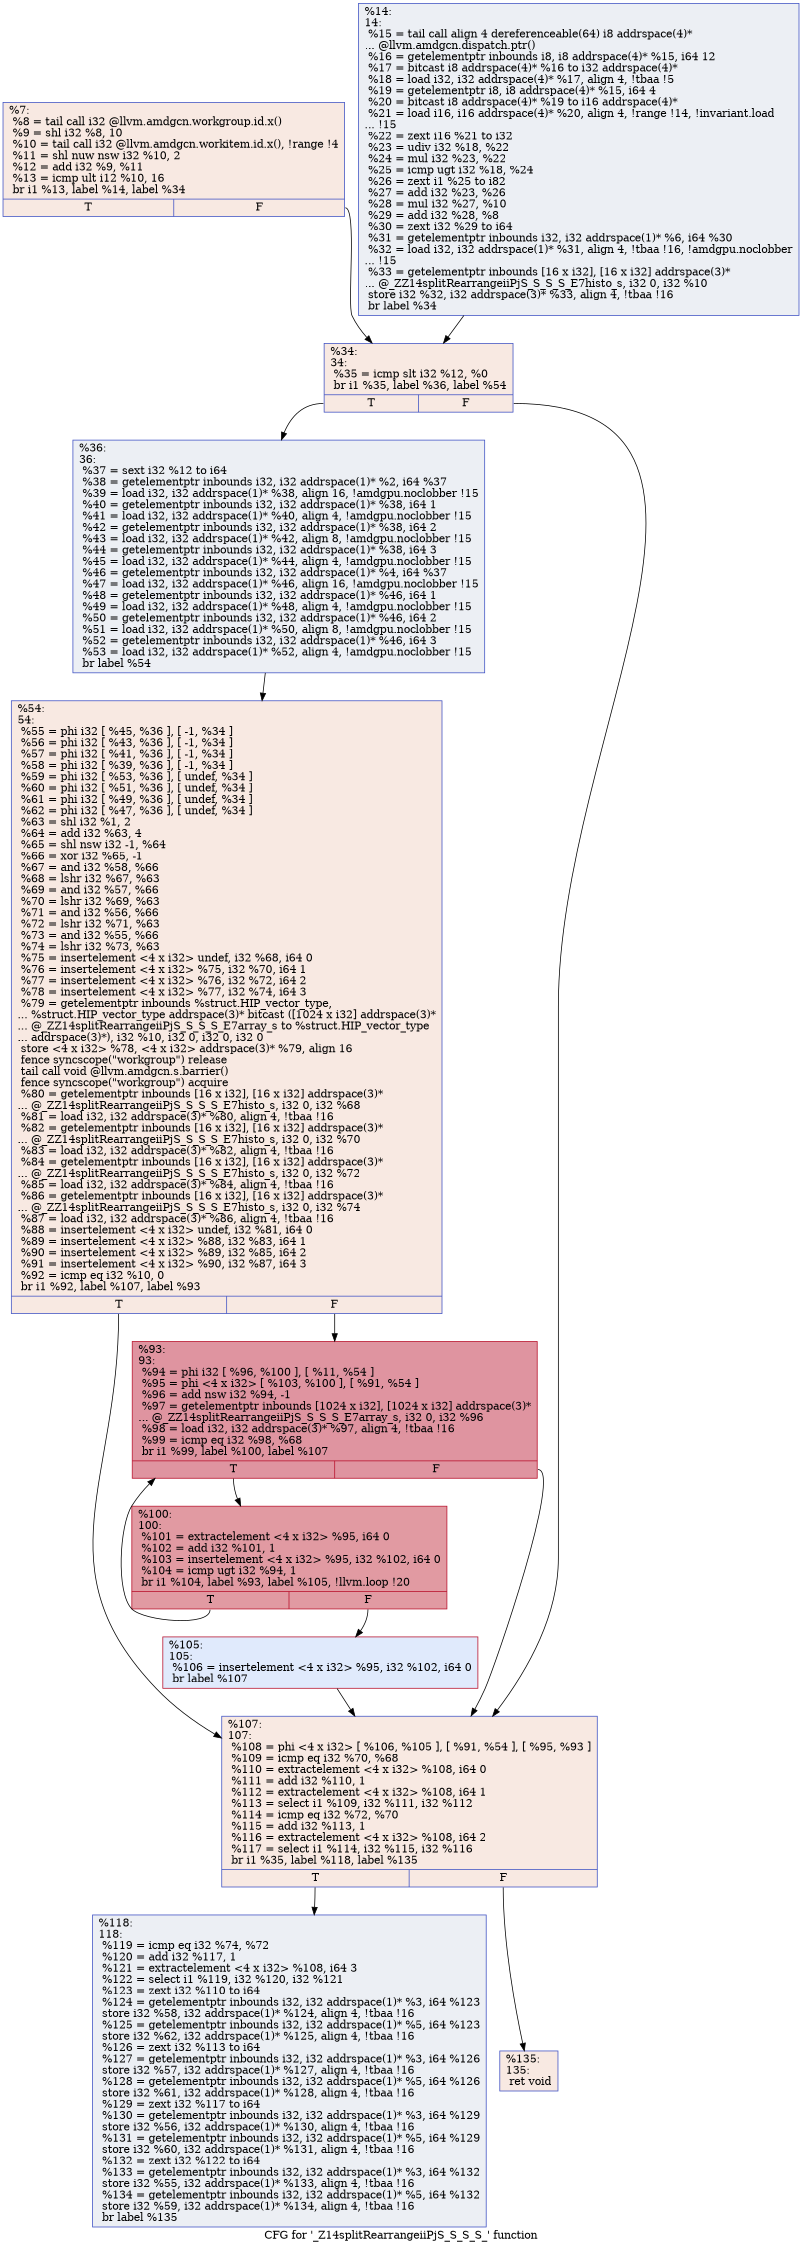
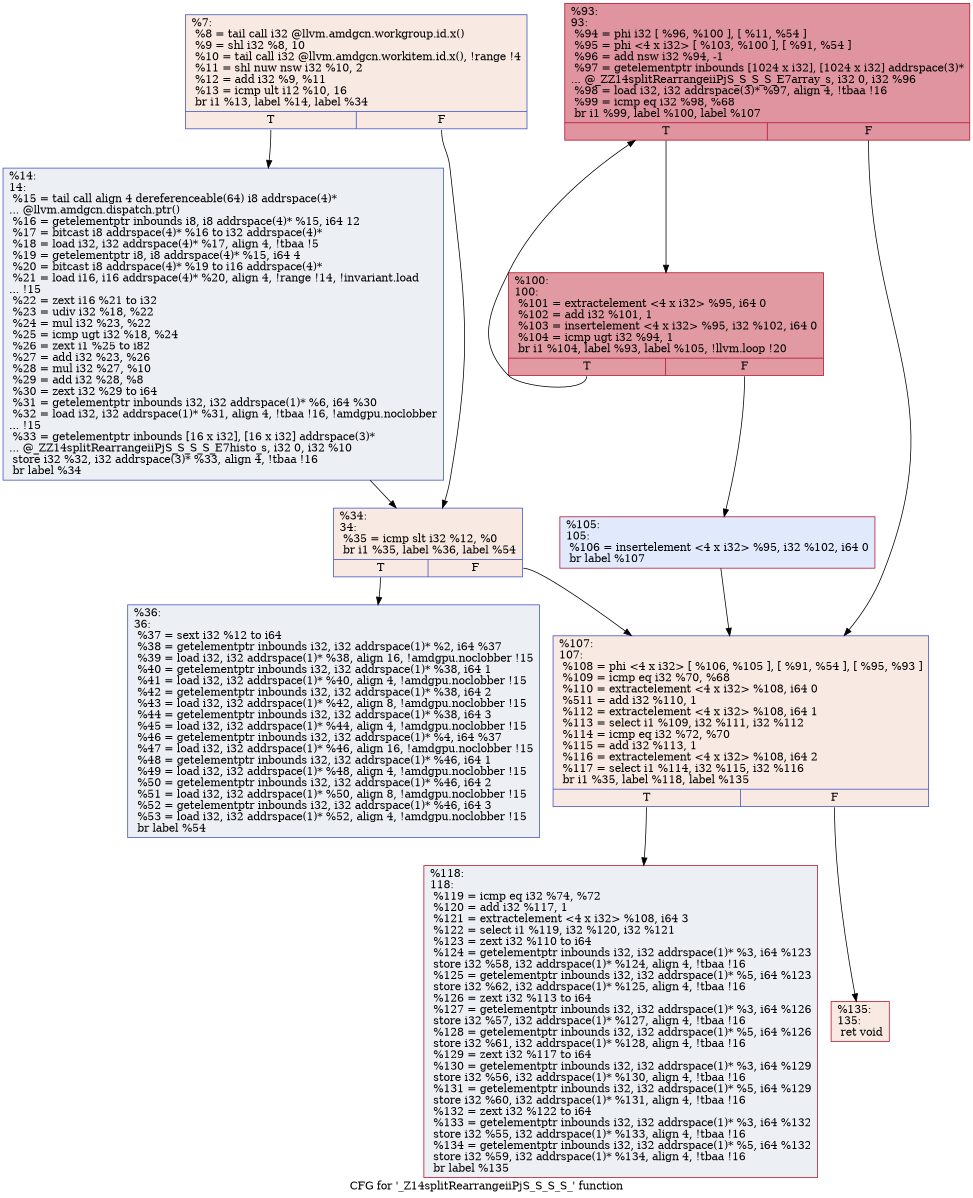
none -> (270, 145)
(227, 1007) -> none
(297, 1781) -> (628, 701)
(289, 2071) -> (621, 1022)
(529, 2071) -> (860, 1022)
